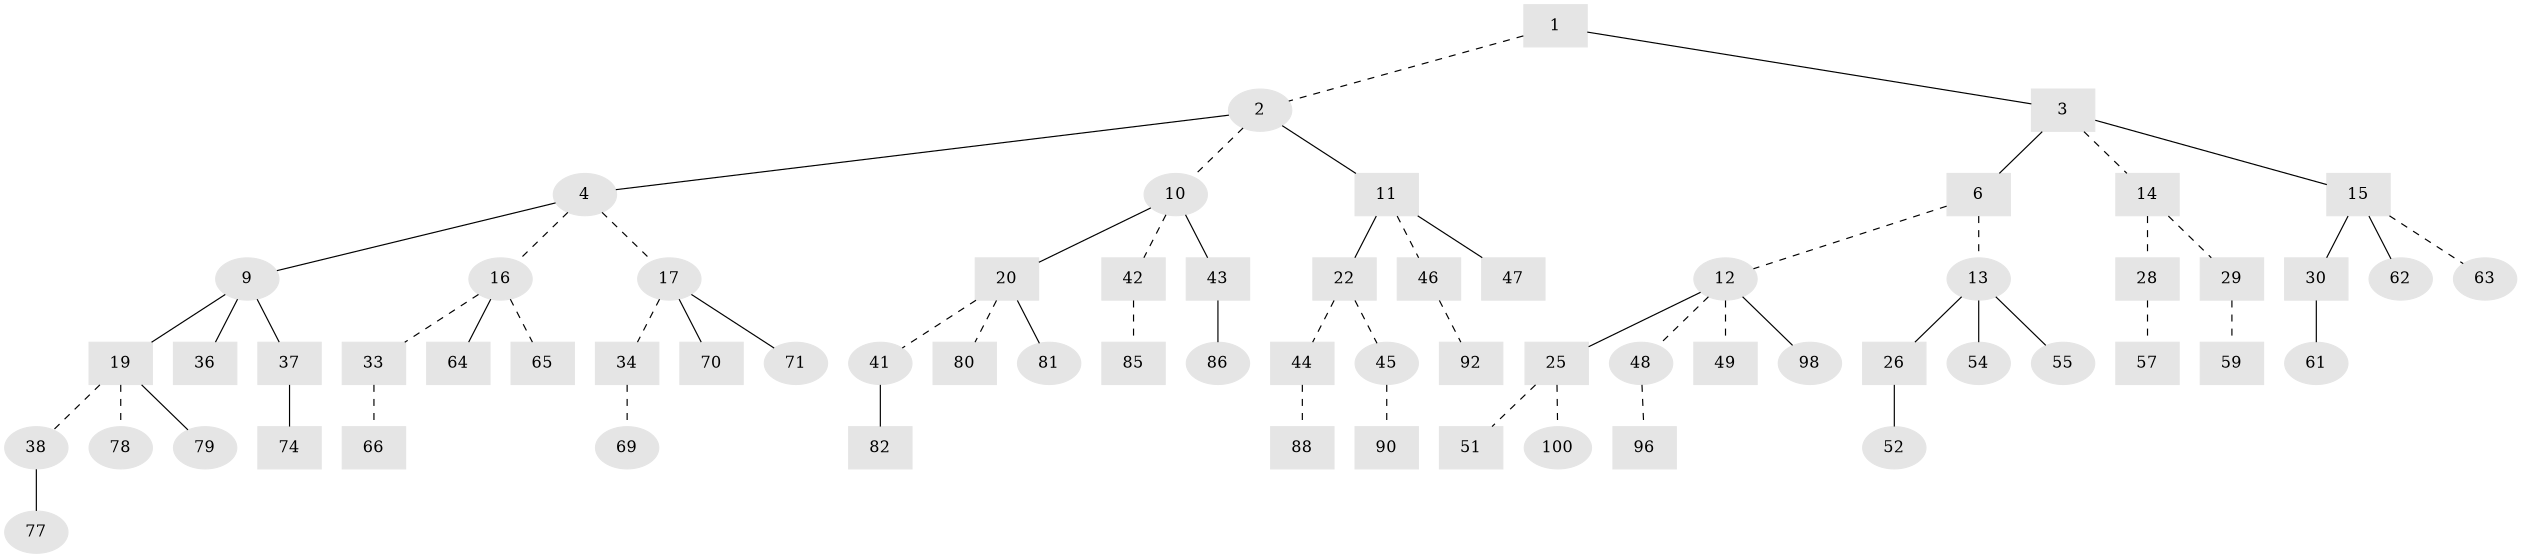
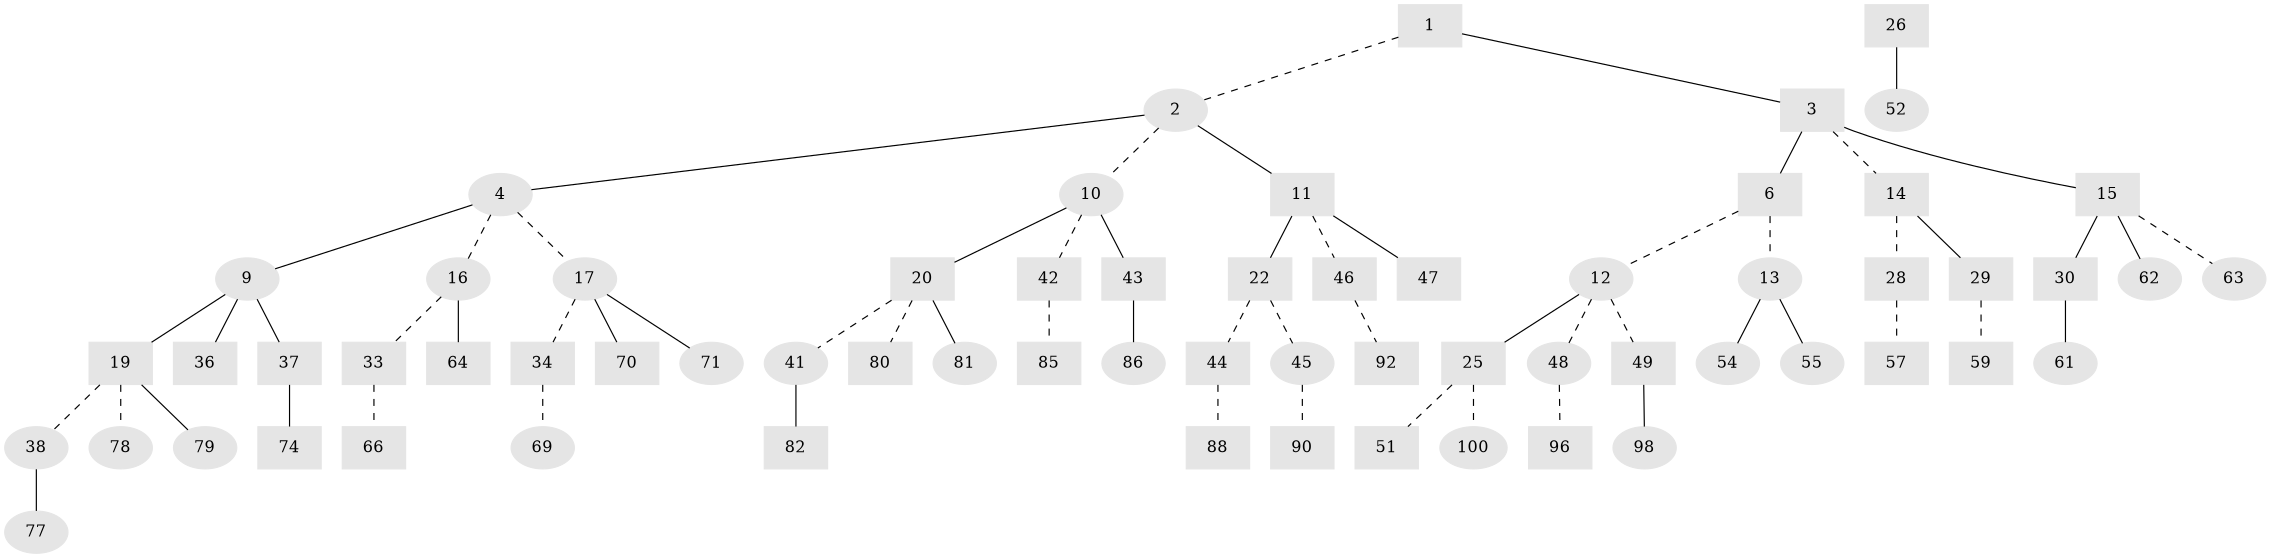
(2190, 237) -> (1939, 237)
(1938, 319) -> none
(1768, 321) -> (1644, 406)
(543, 363) -> none
